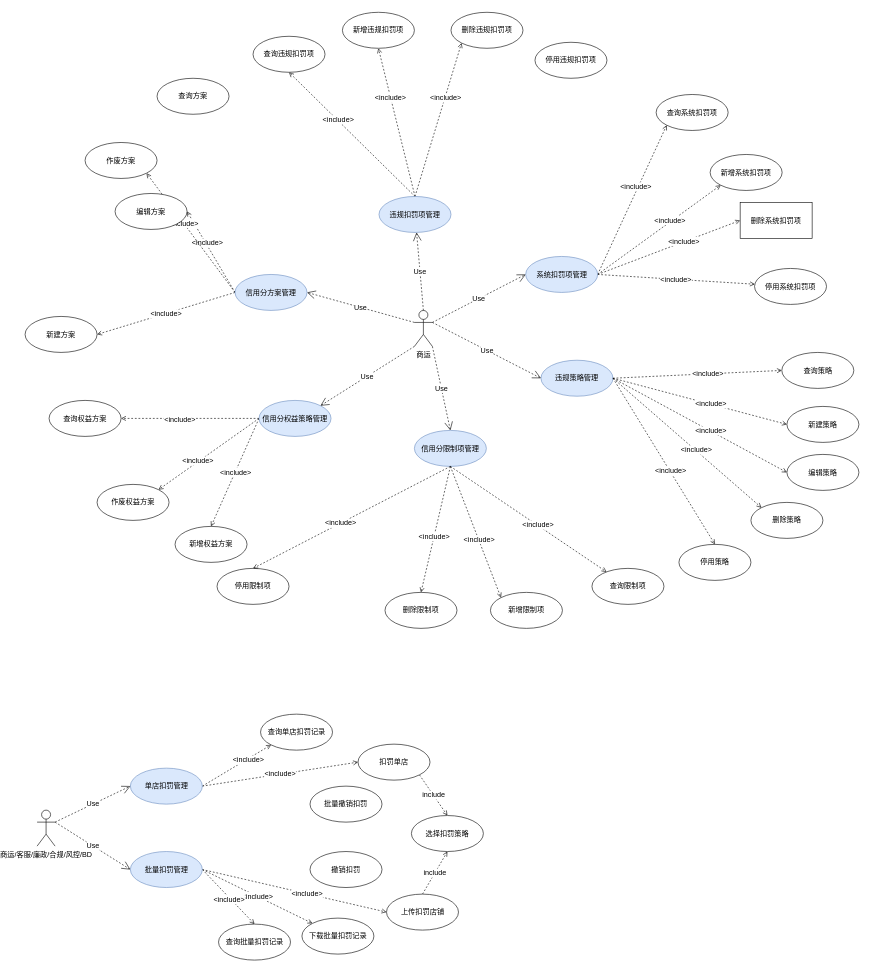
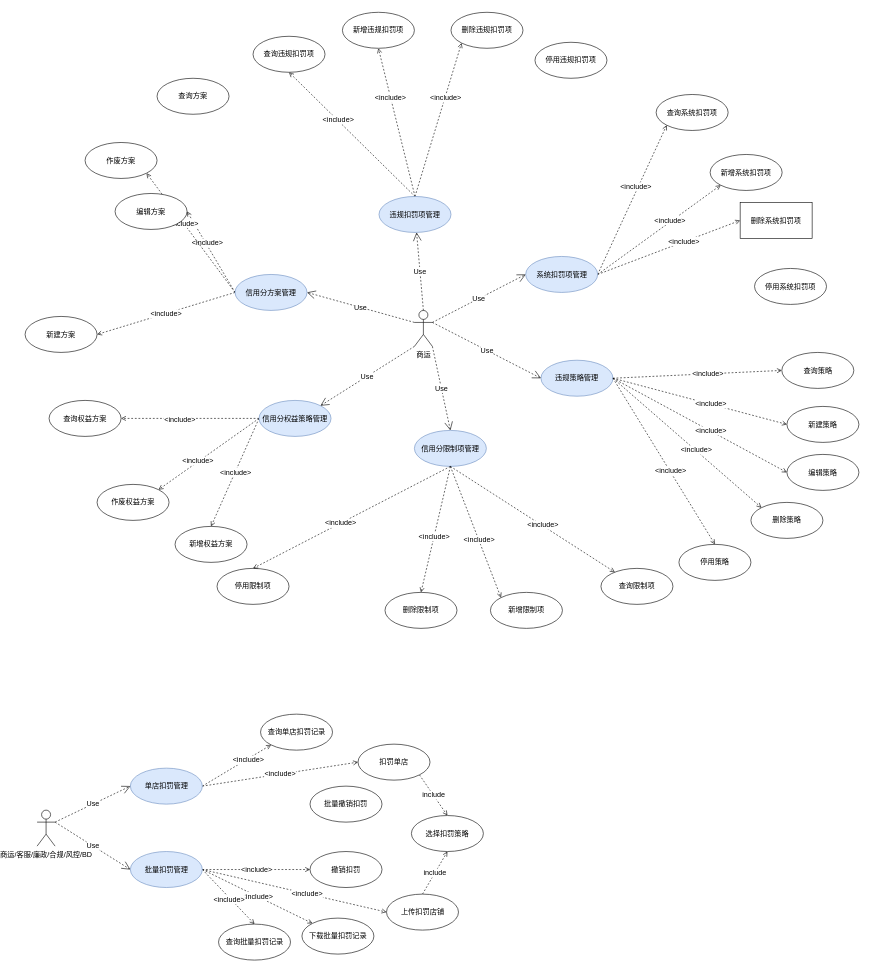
(677, 279) -> none
(628, 587) -> (637, 587)
none -> (260, 870)
